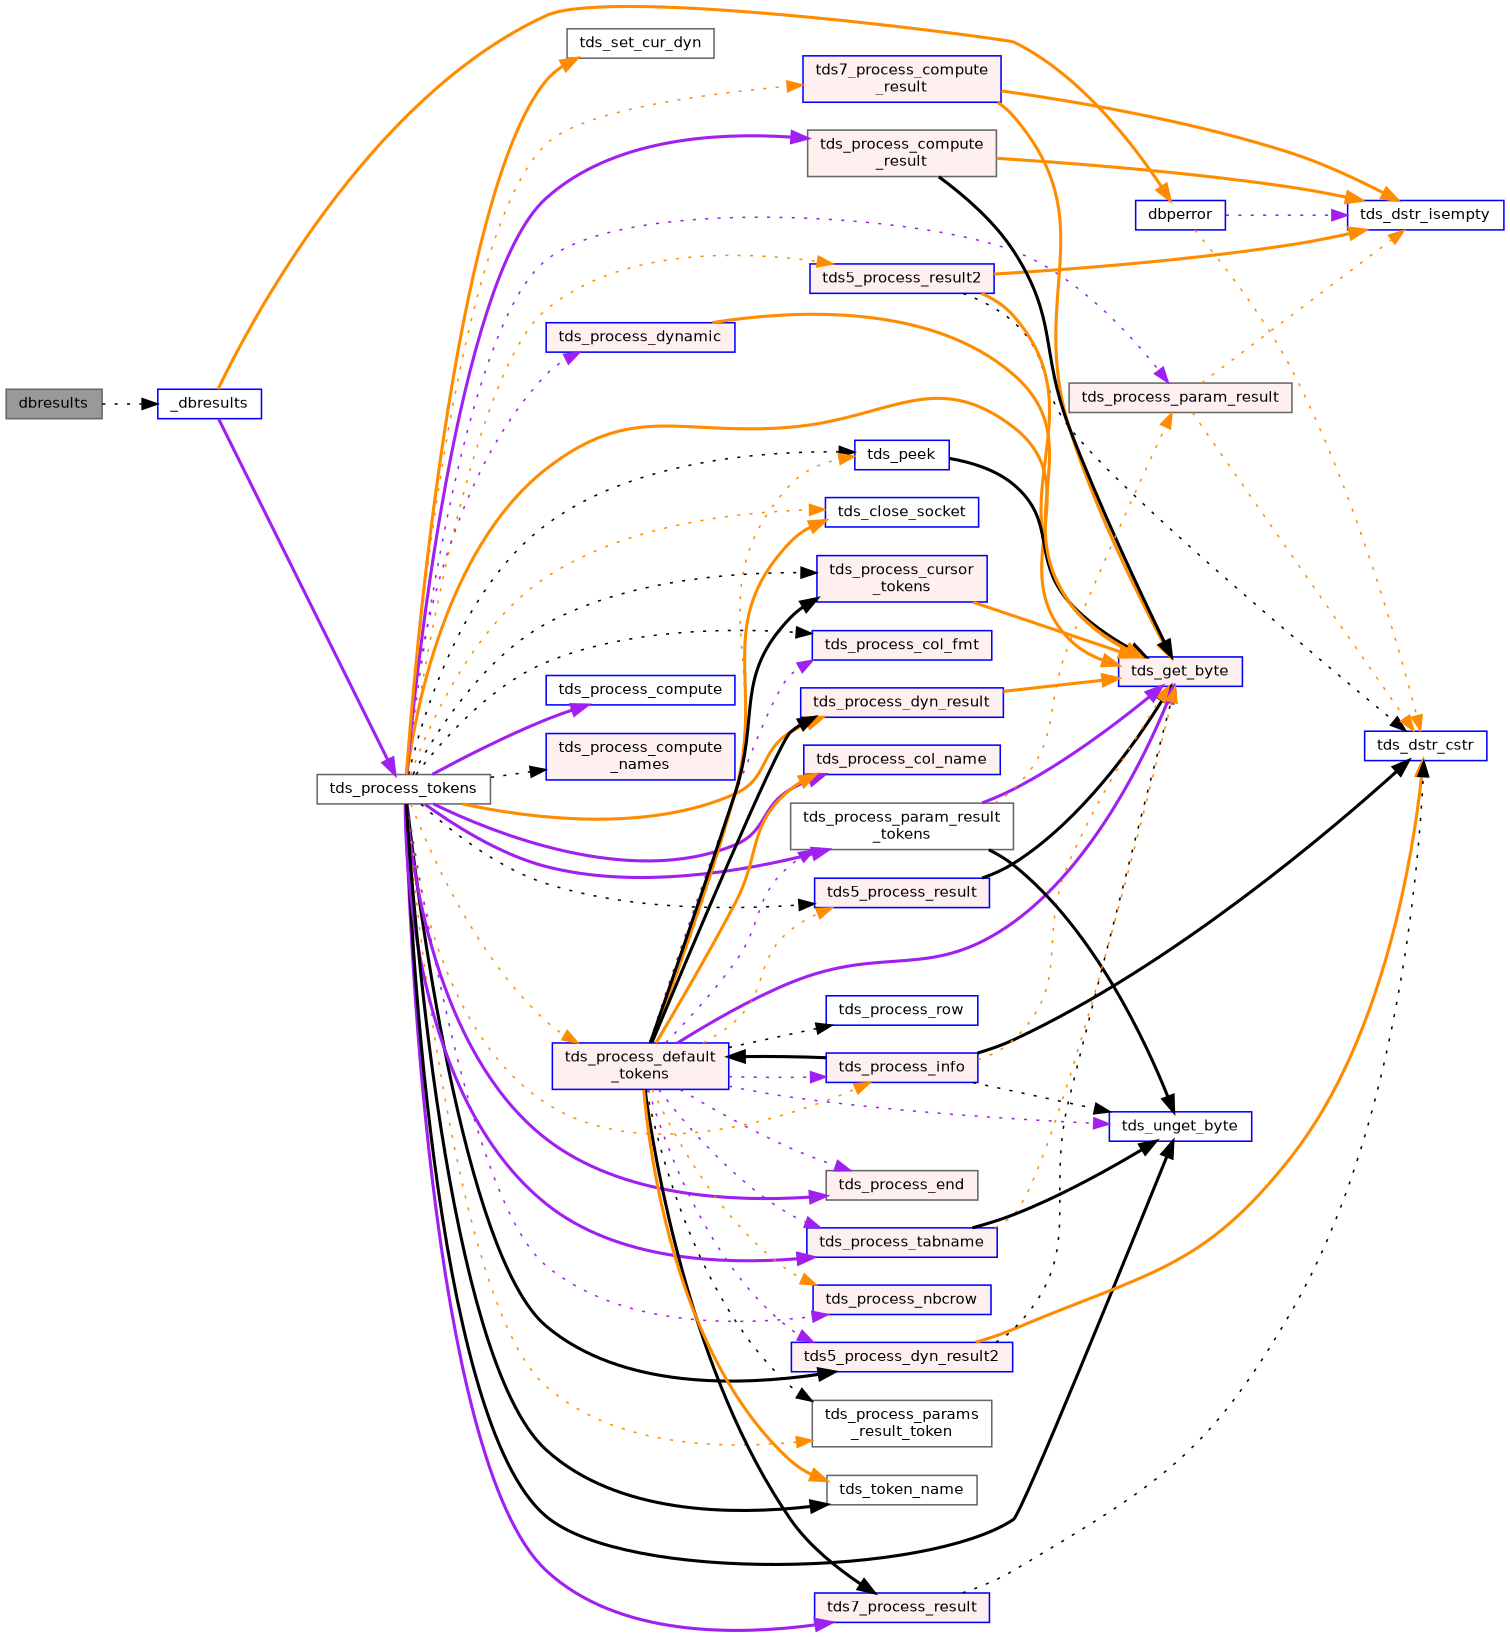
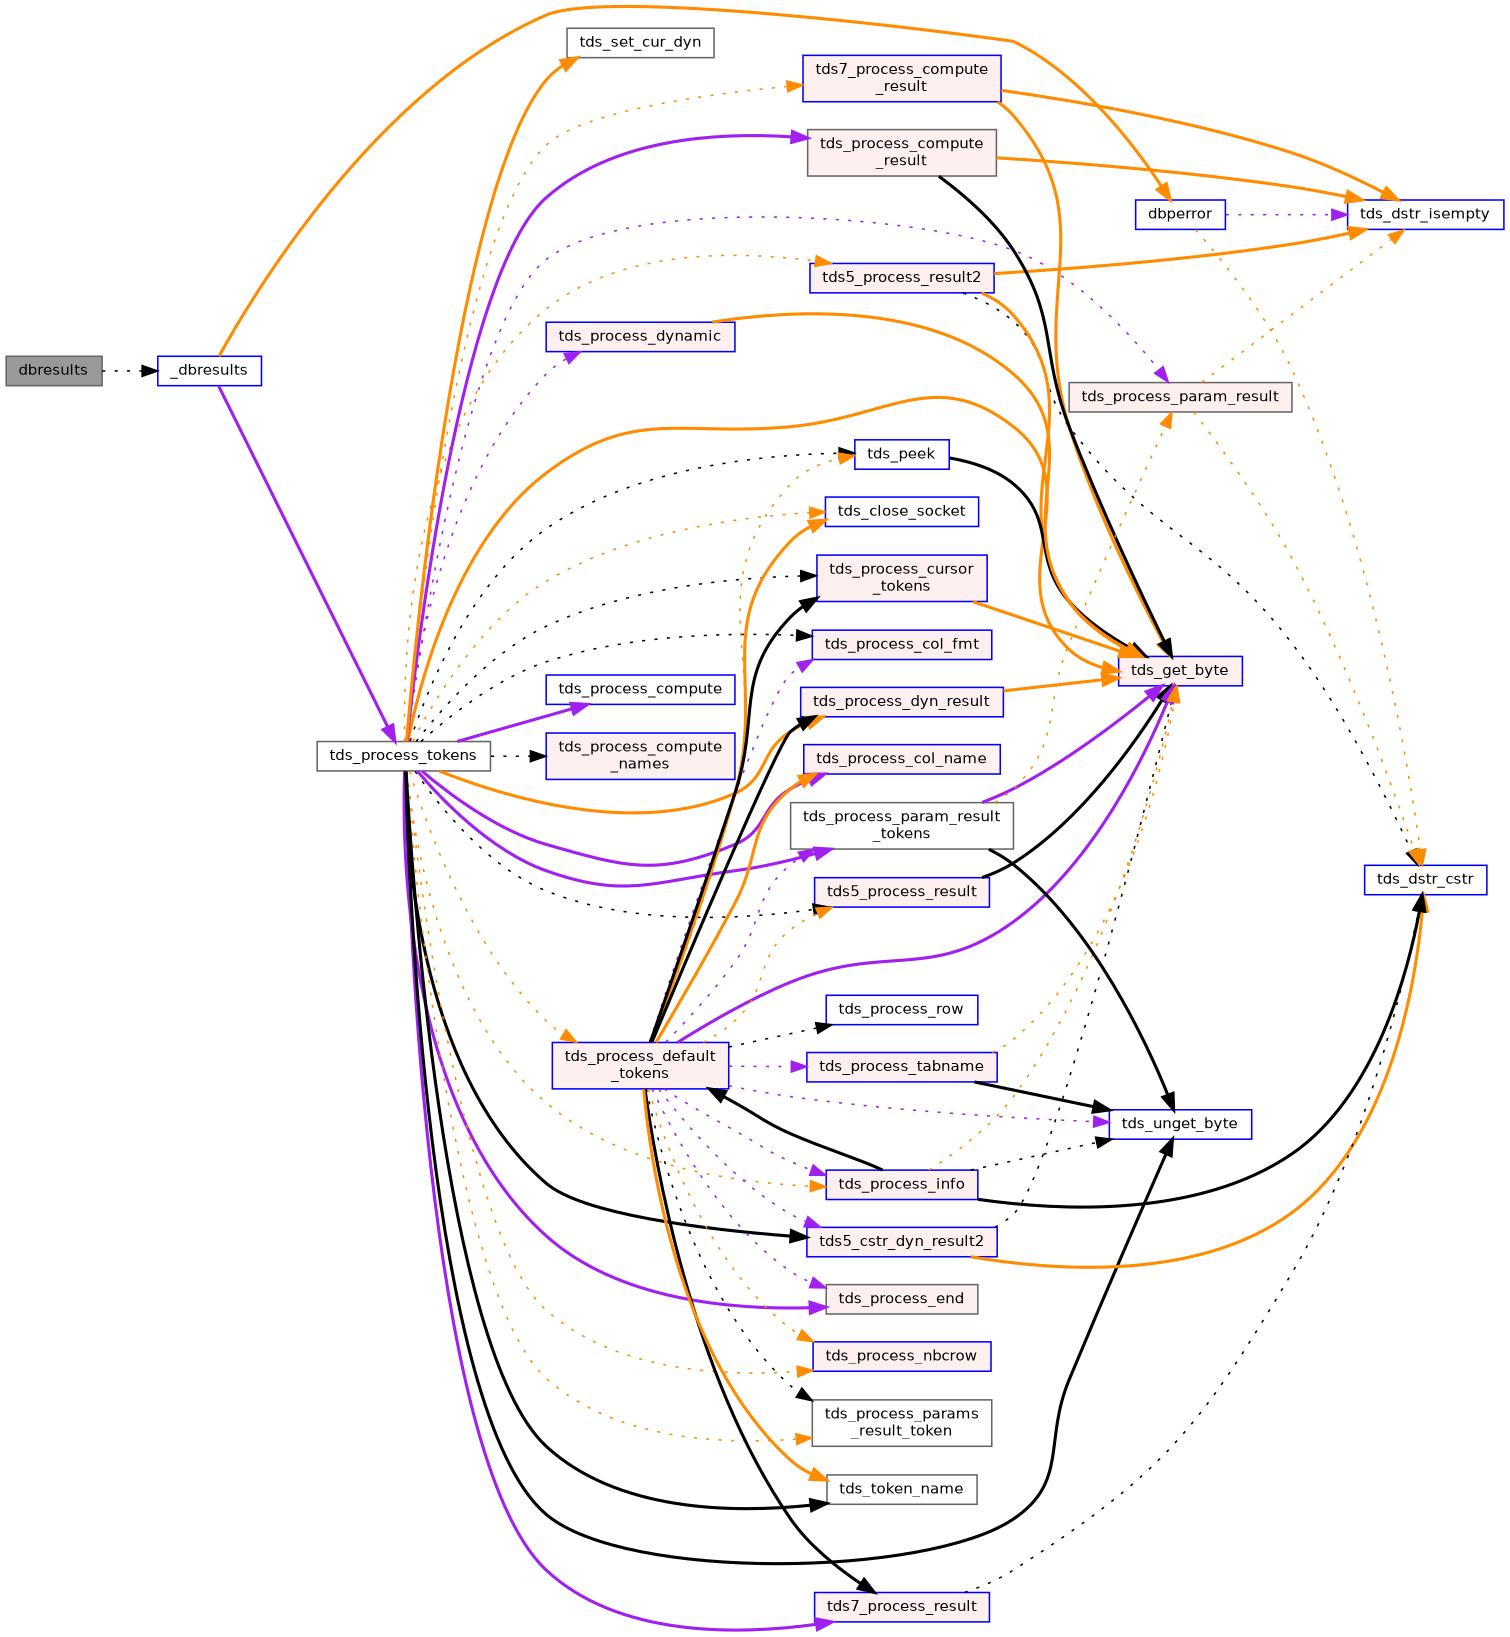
(499, 1154) -> none
(494, 1176) -> (482, 1178)
(902, 1357) -> (902, 1242)
